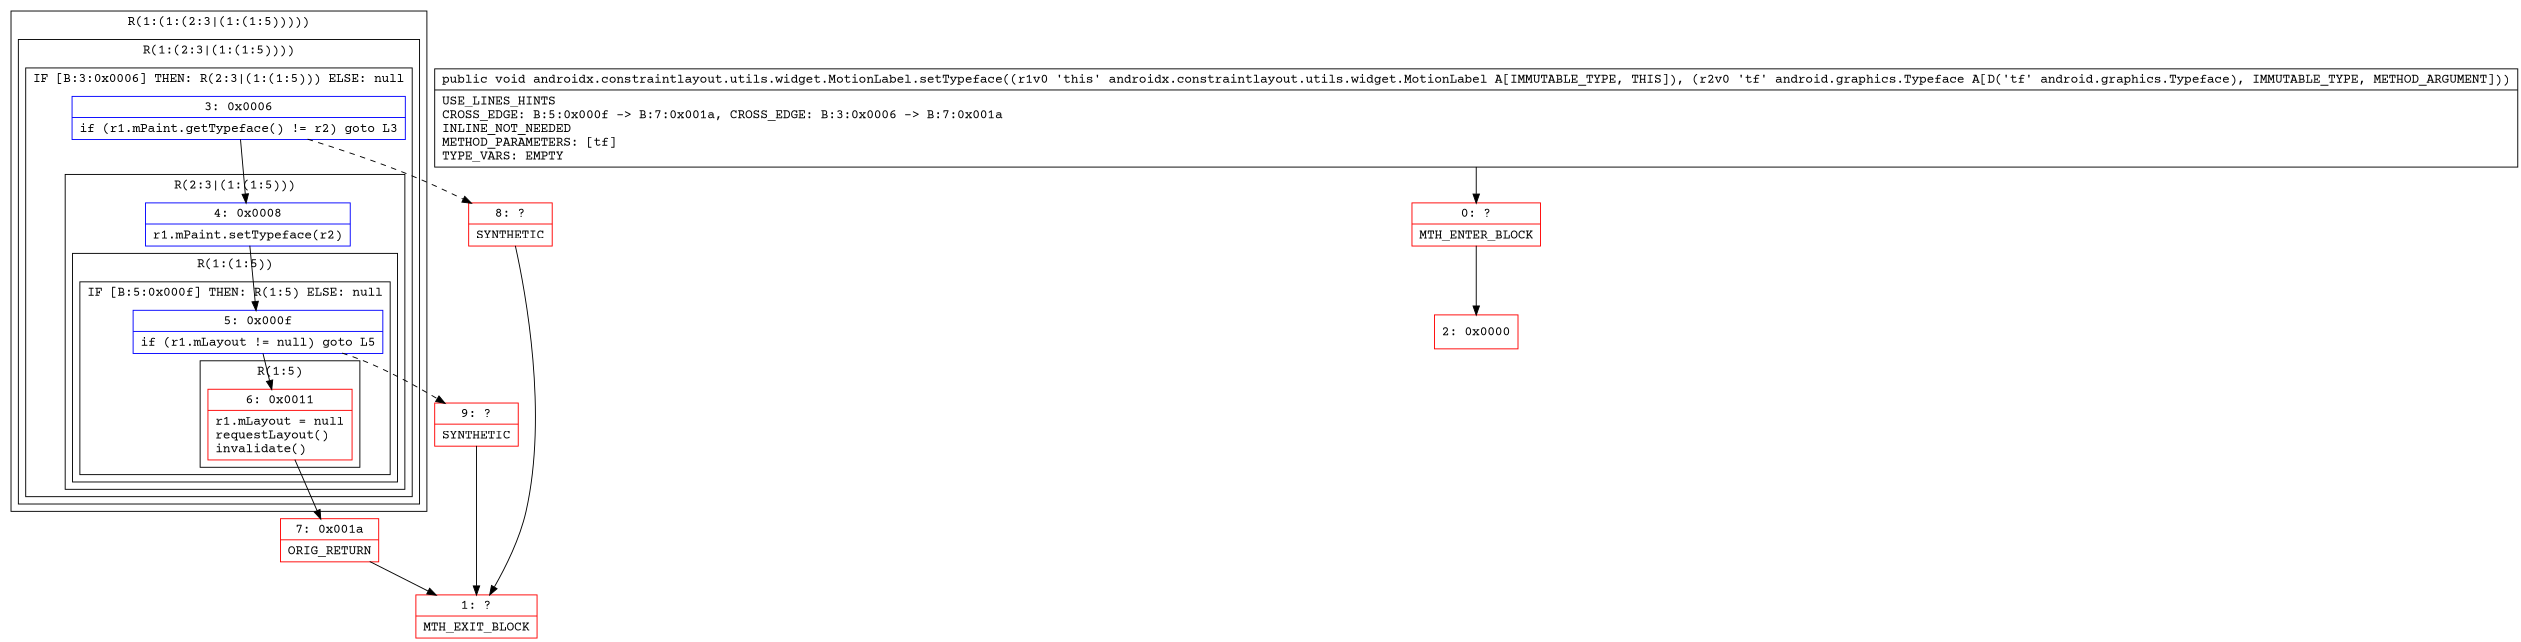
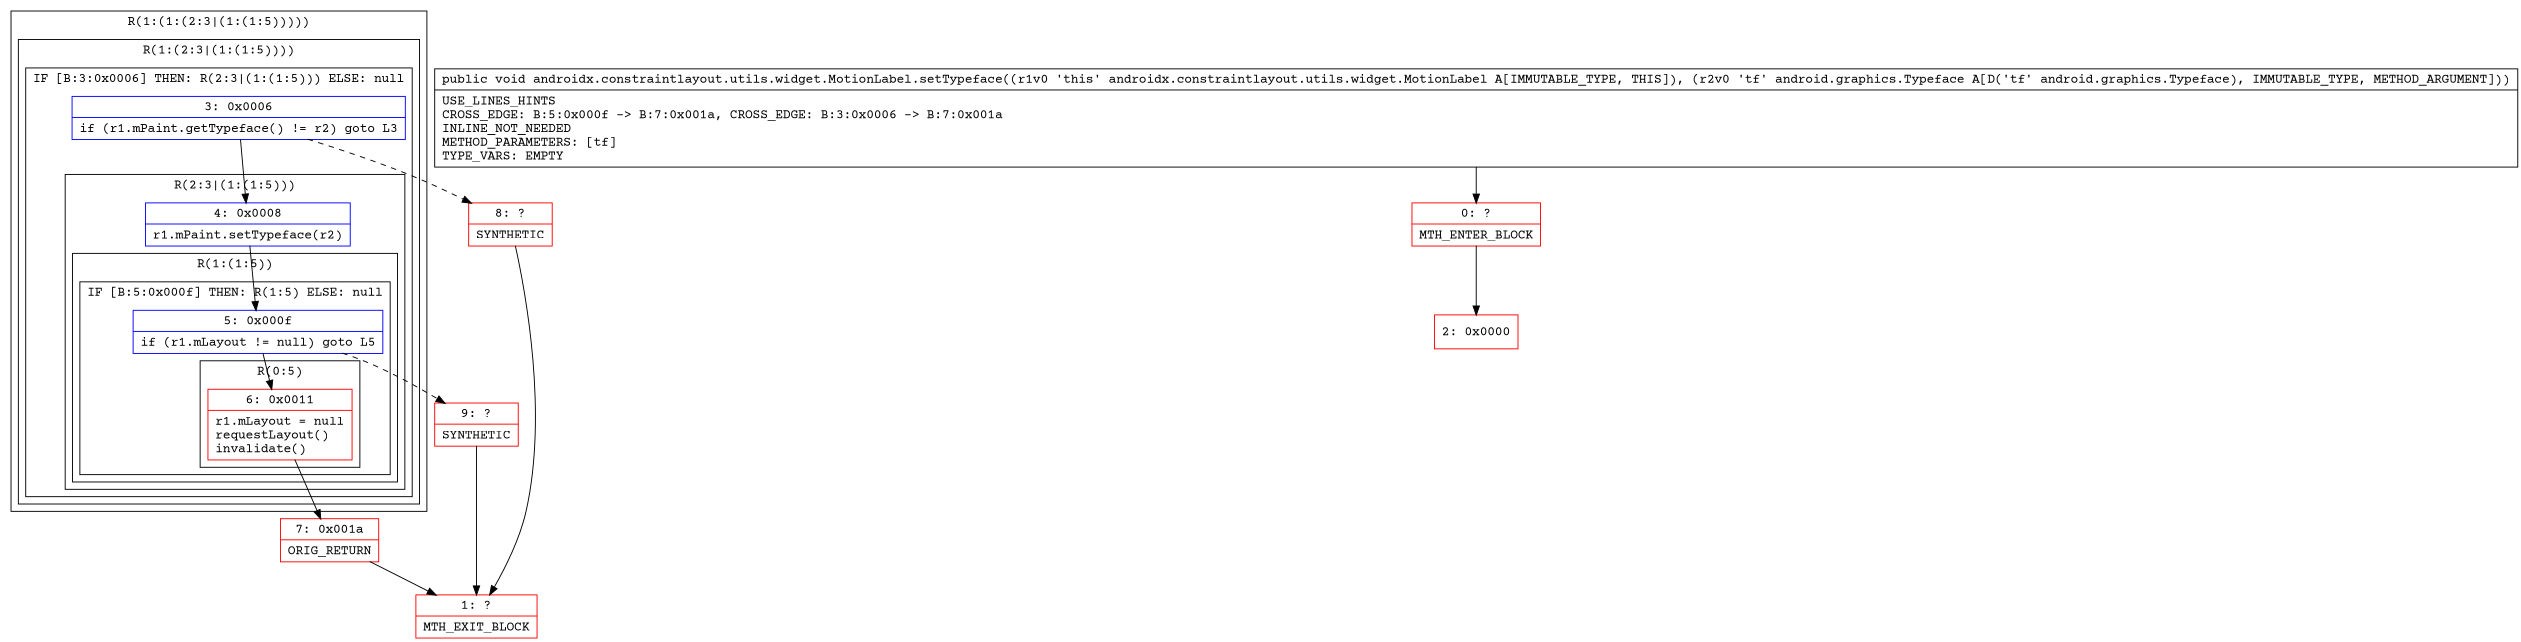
(280, 371) -> (280, 371)
